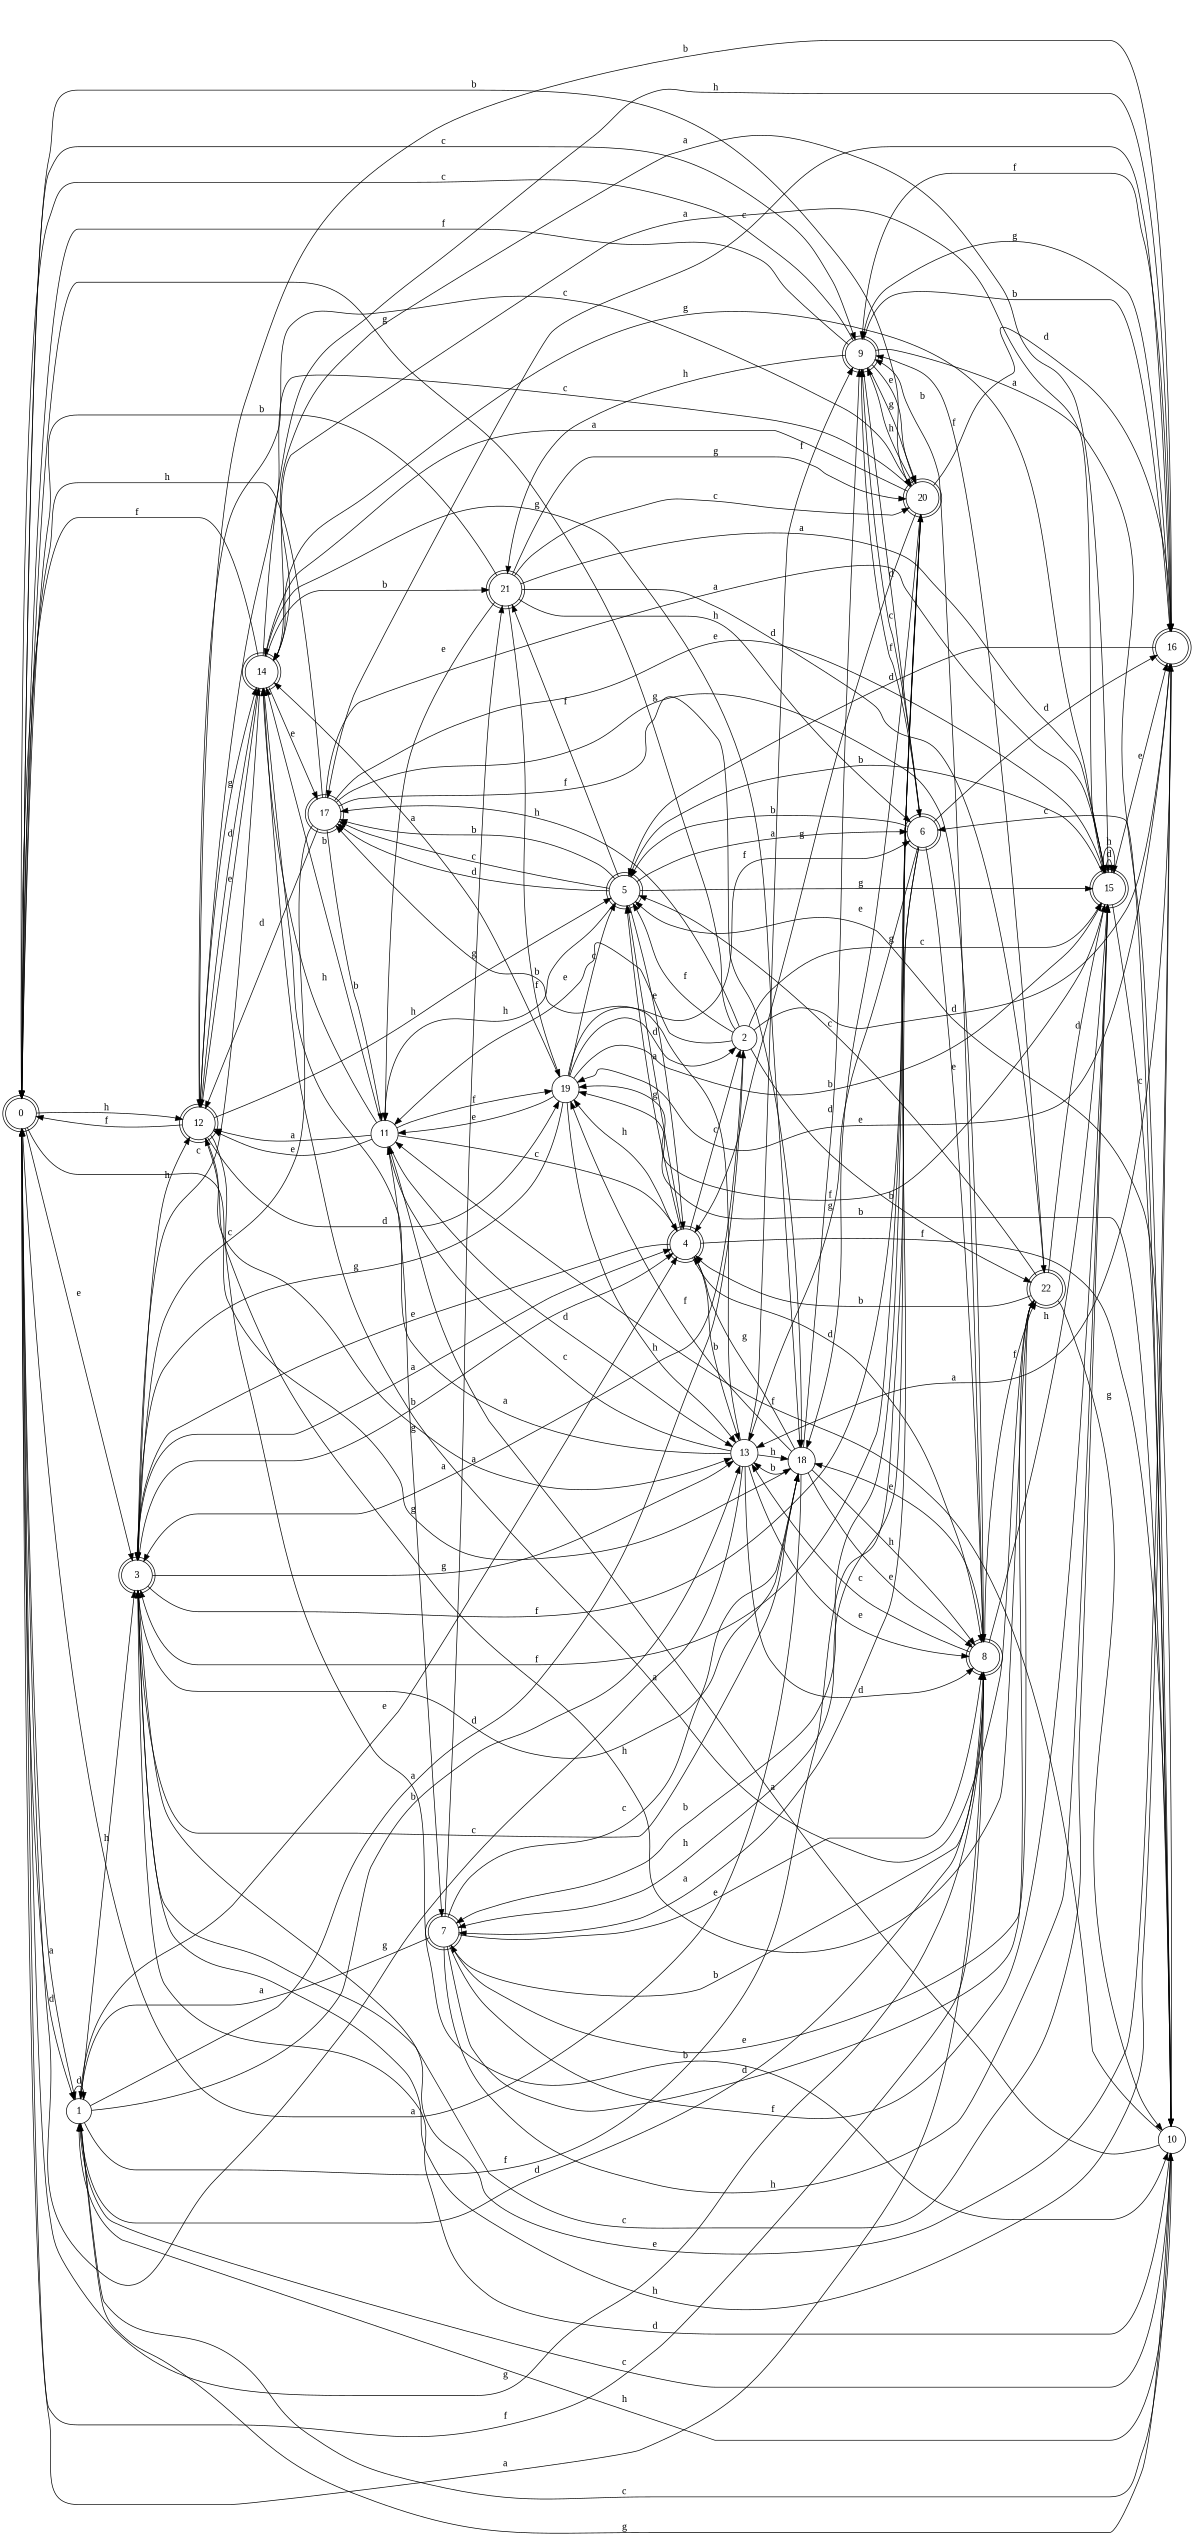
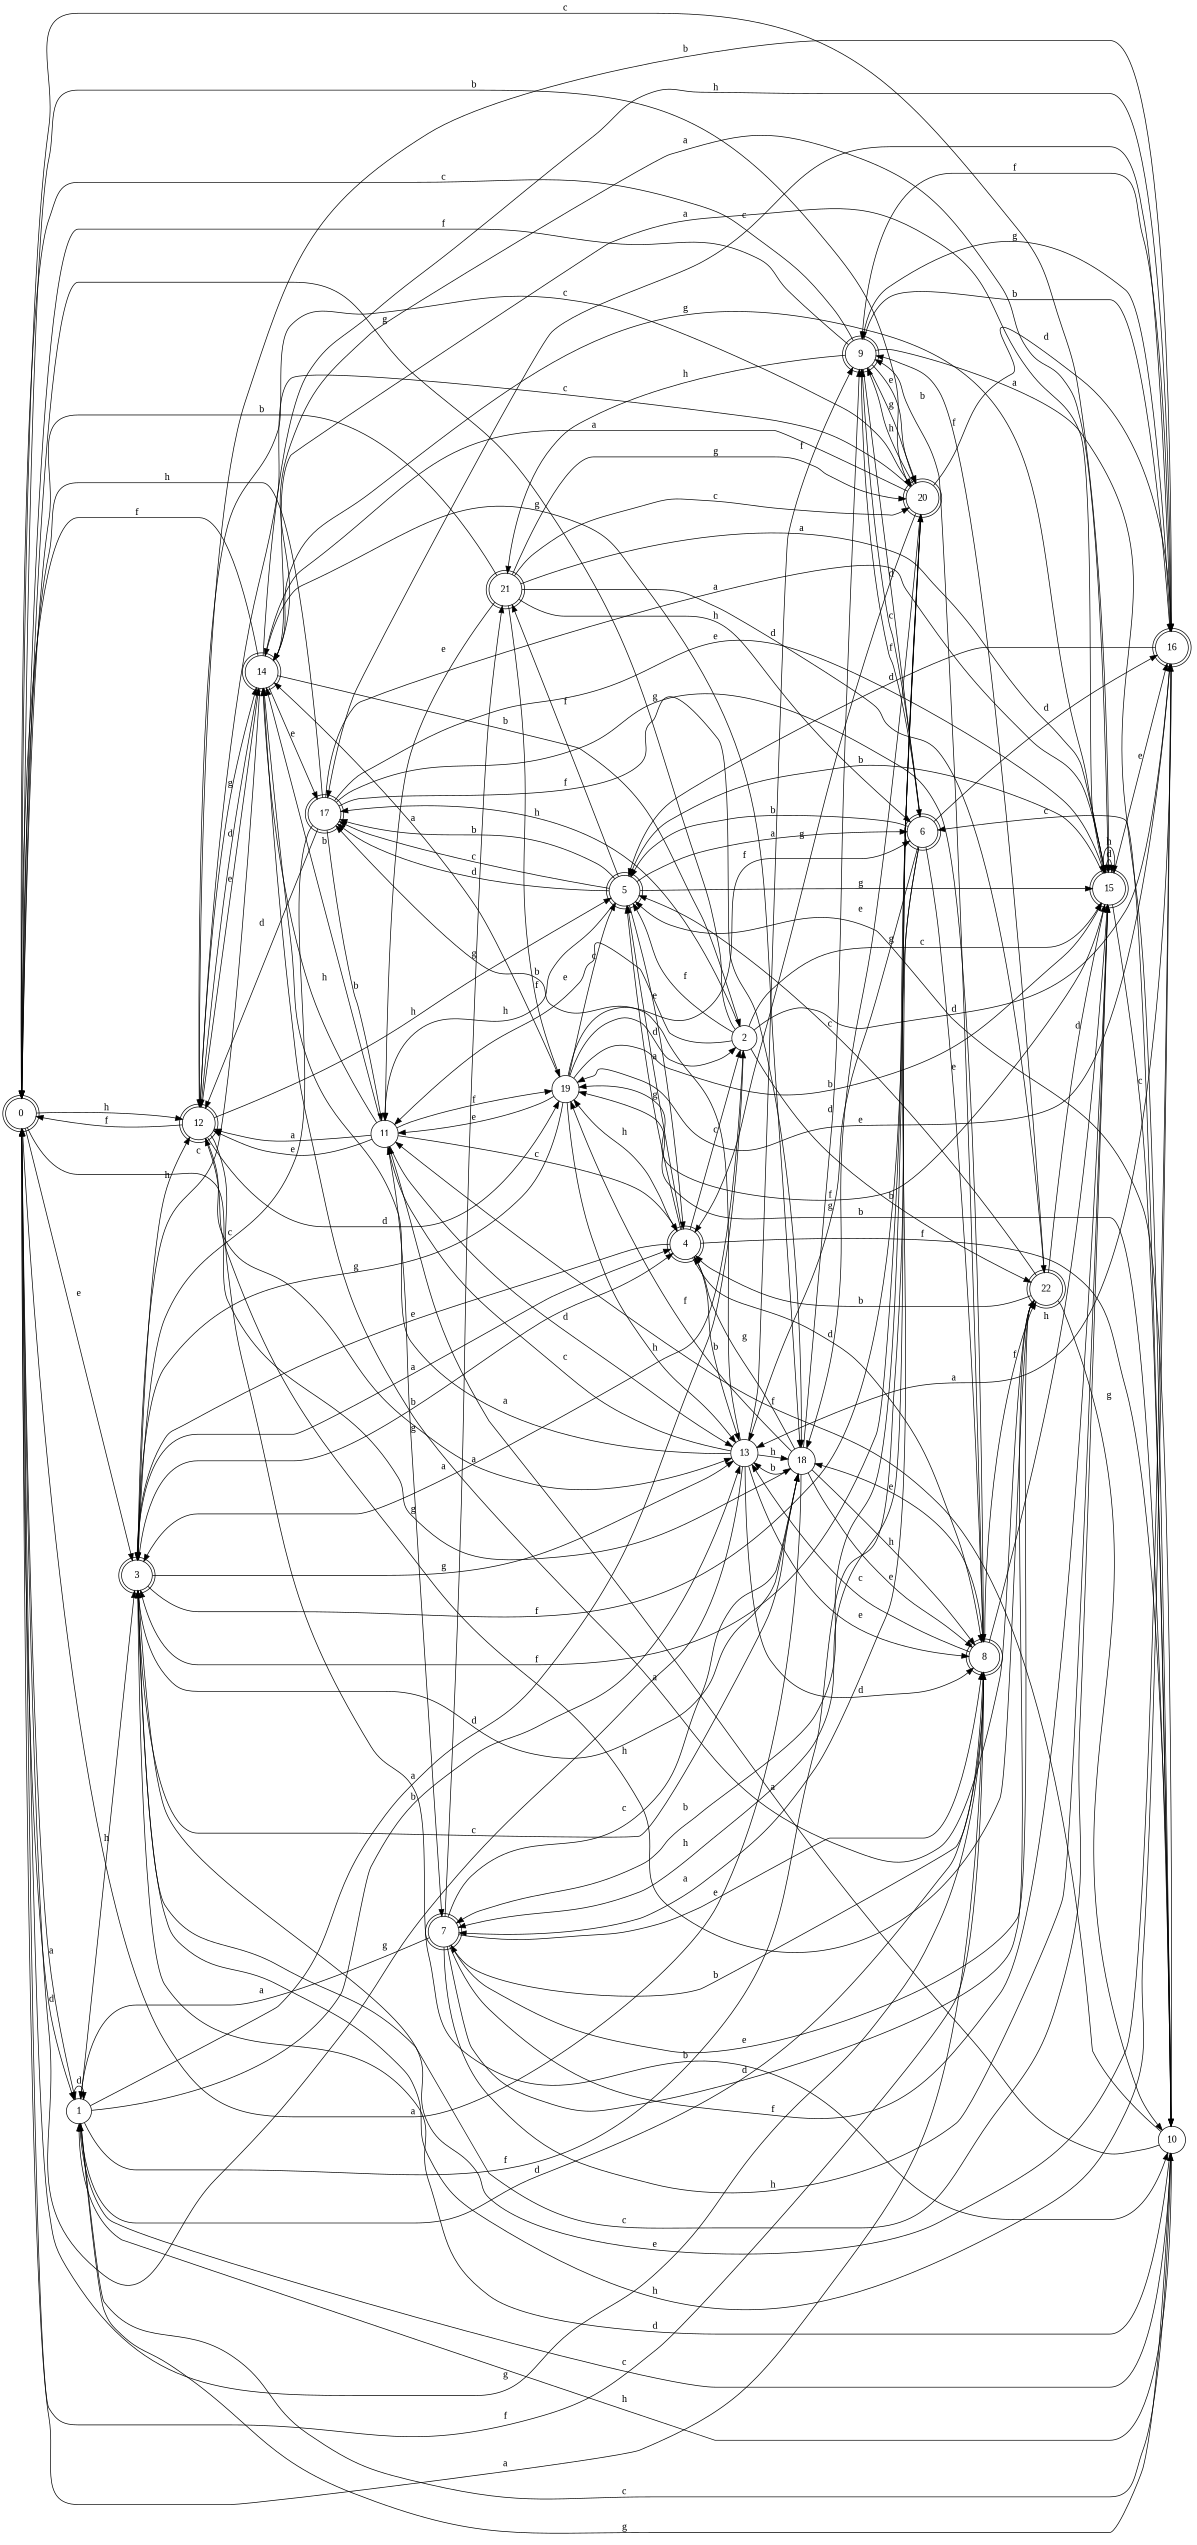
(69, 148) -> (361, 13)
(356, 590) -> (584, 751)
(401, 1707) -> none
